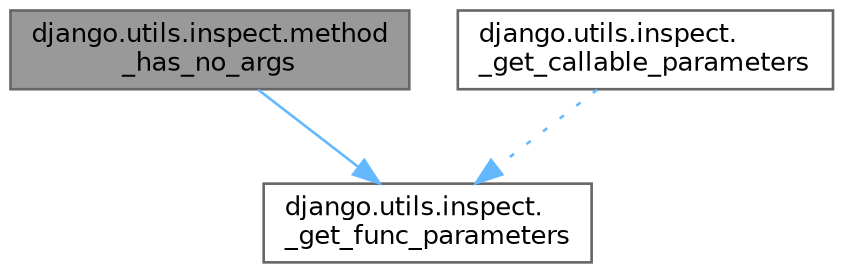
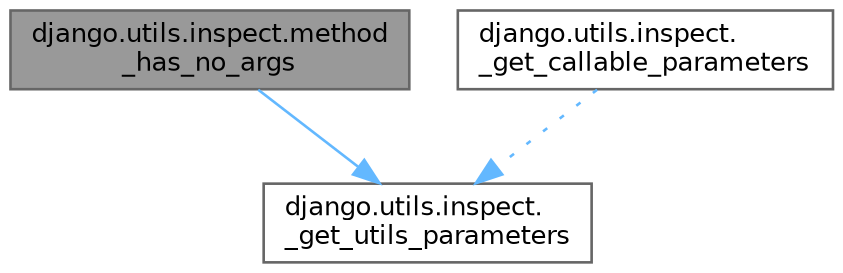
(428, 223) -> (428, 223)
